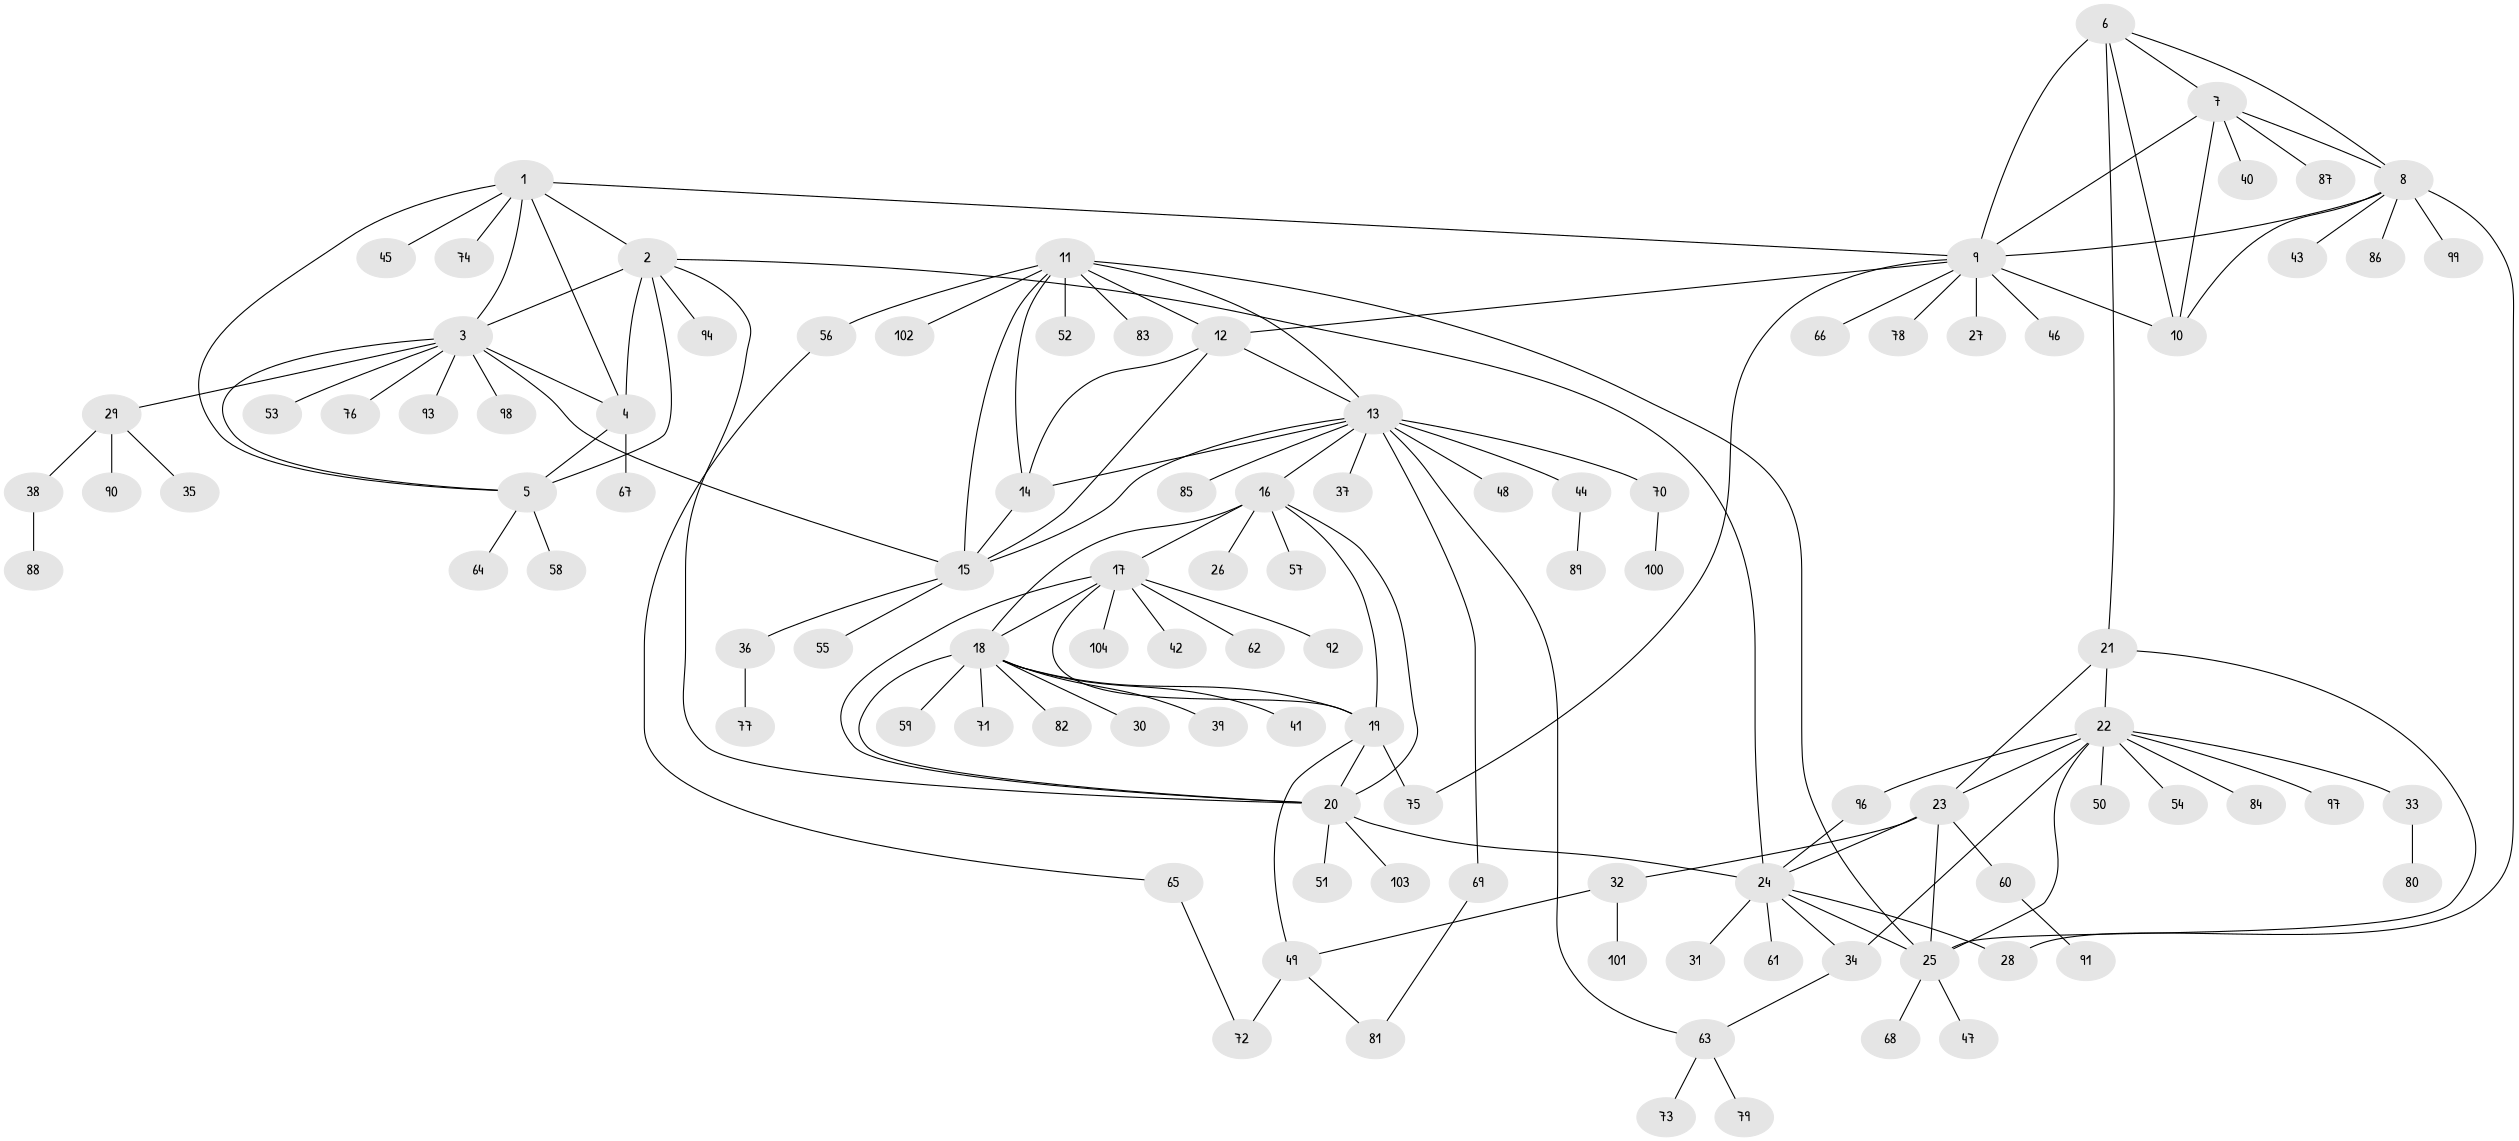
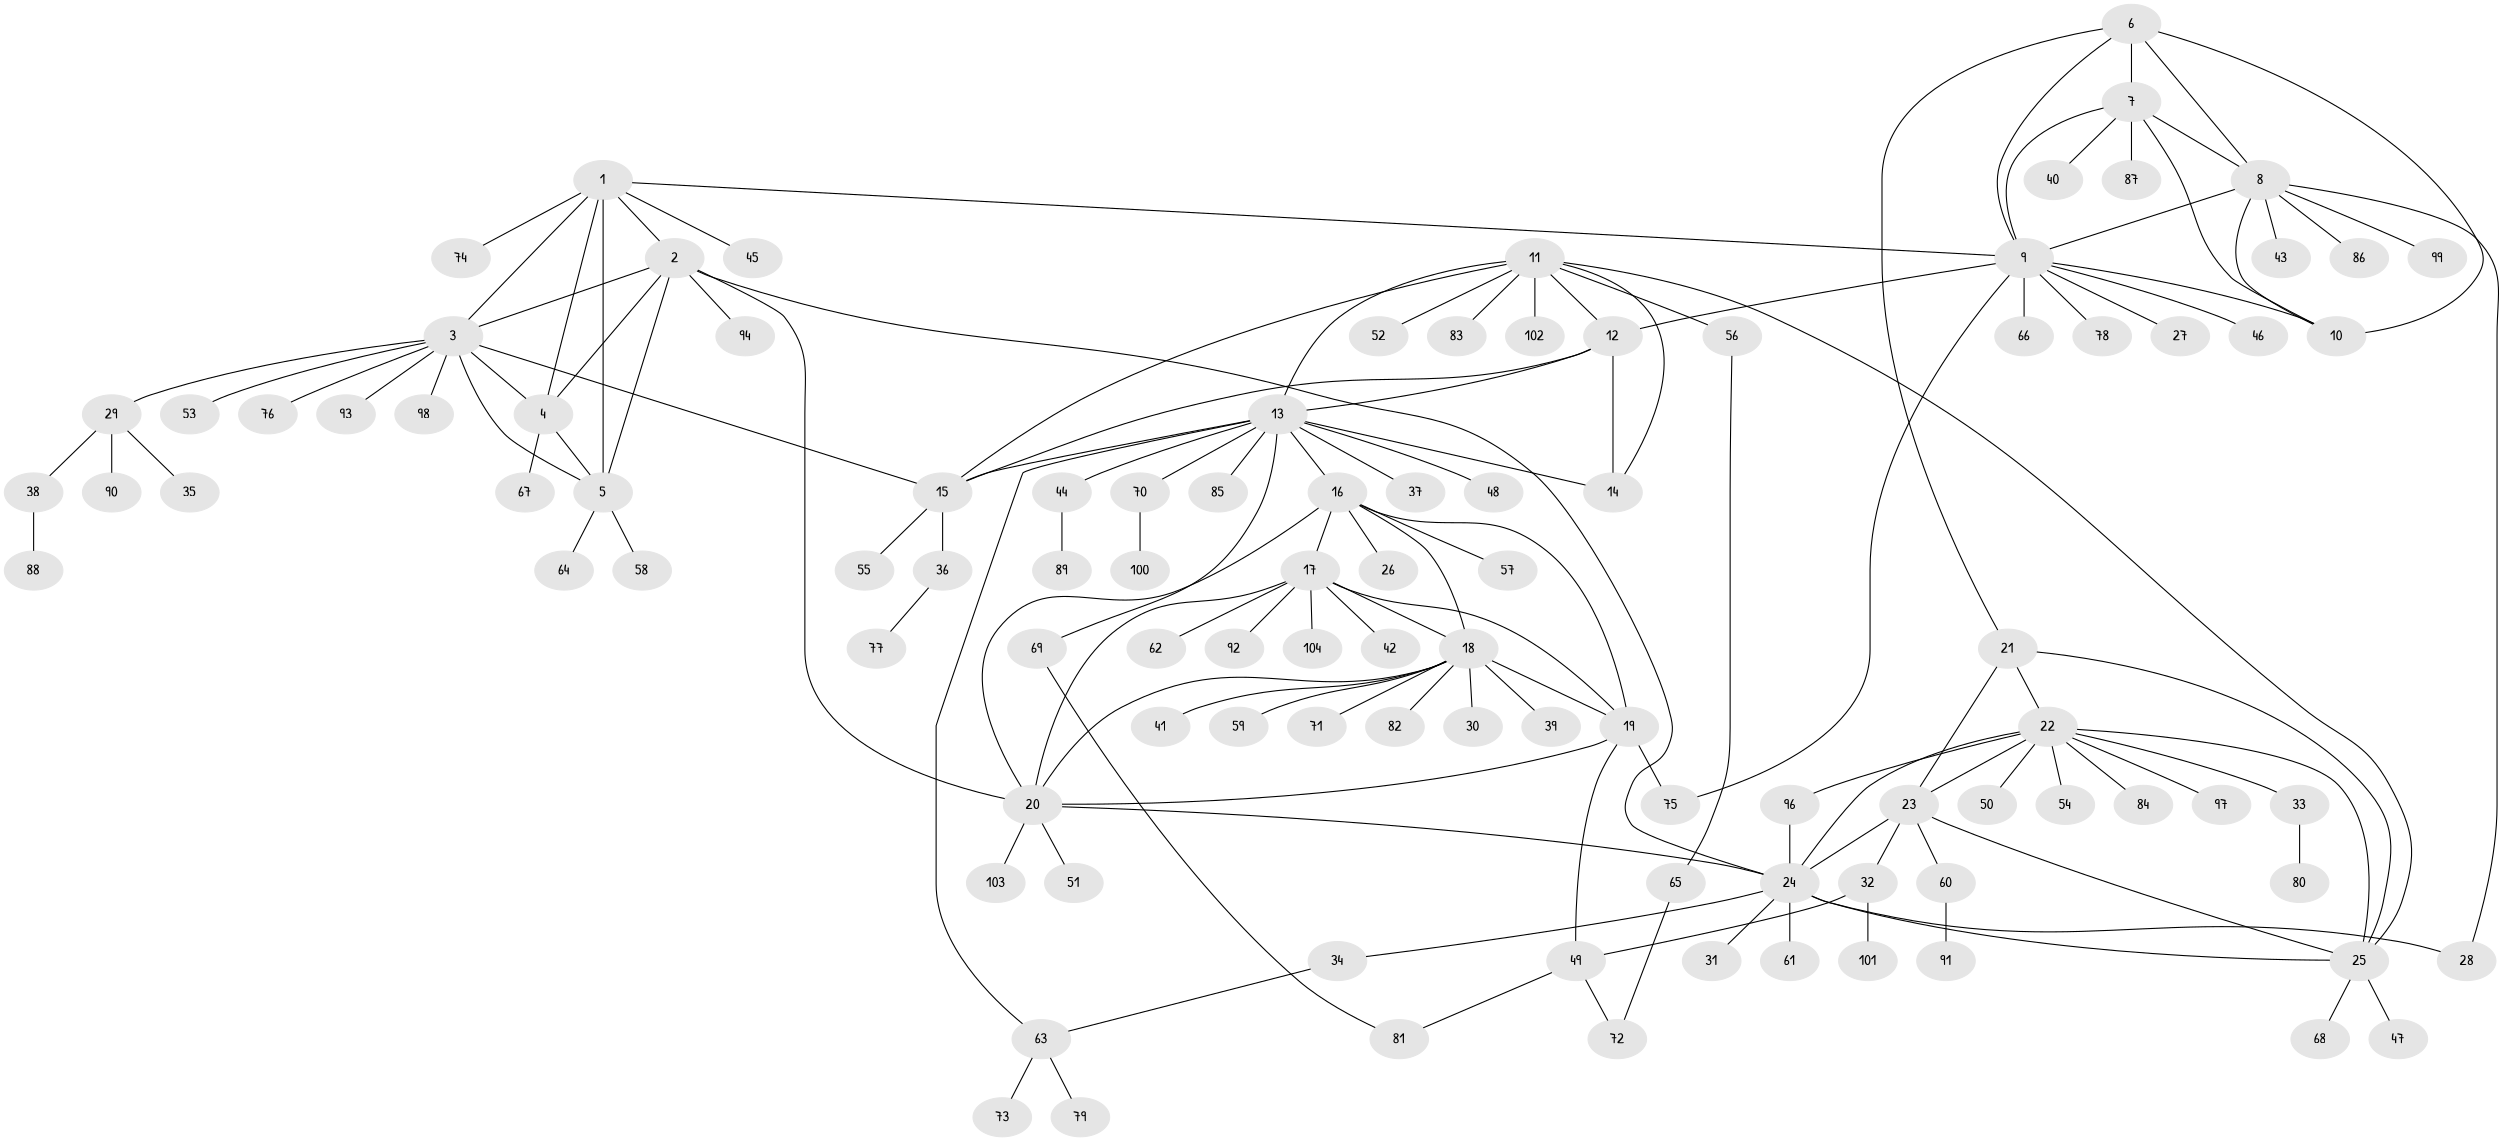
(995, 532) -> none
(1983, 839) -> (1882, 778)
